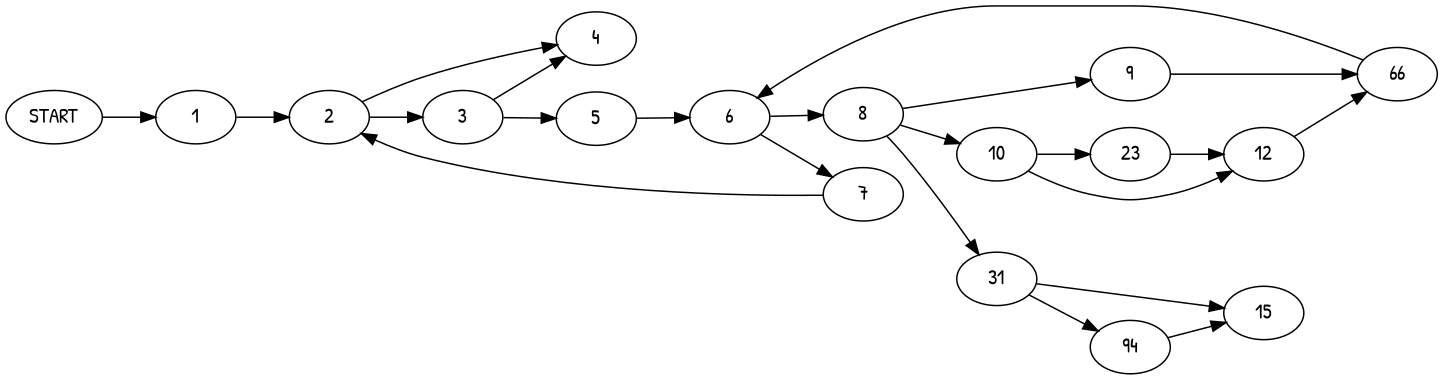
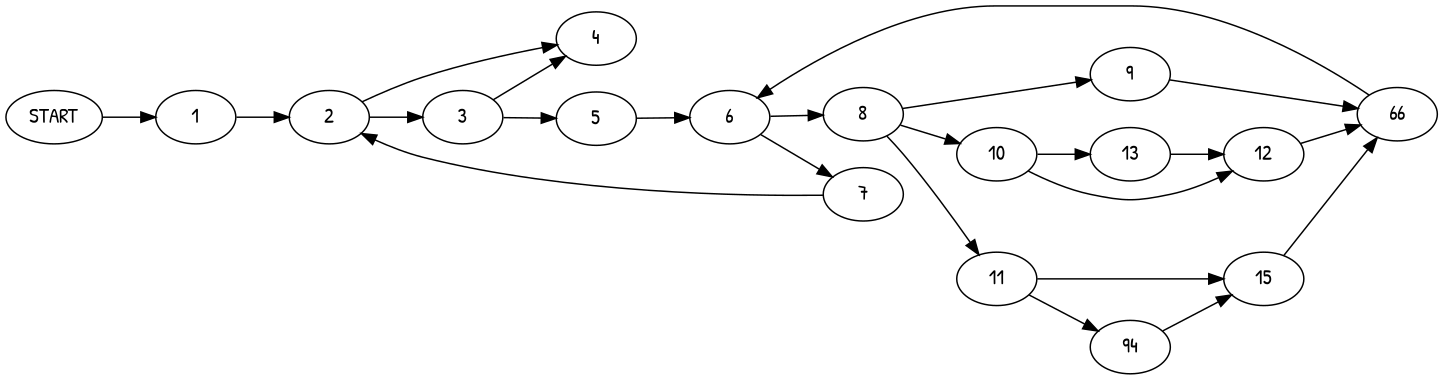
(1130, 154) -> (1130, 154)
none -> (1326, 202)
(997, 279) -> (997, 279)
